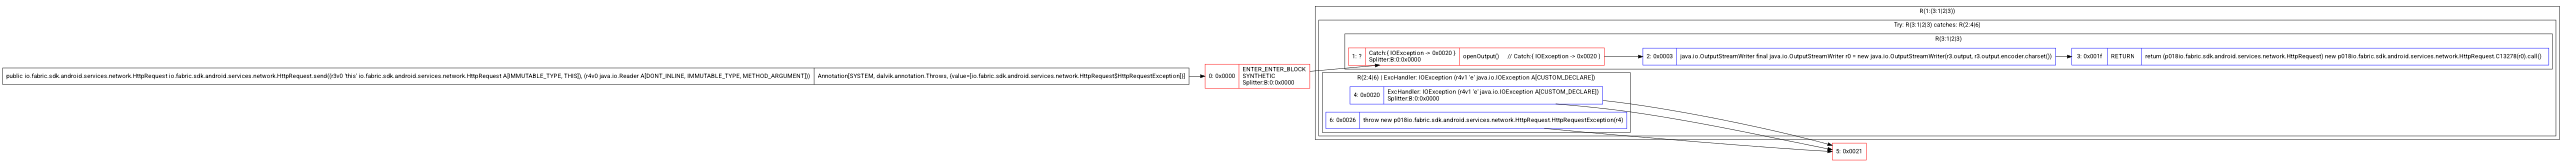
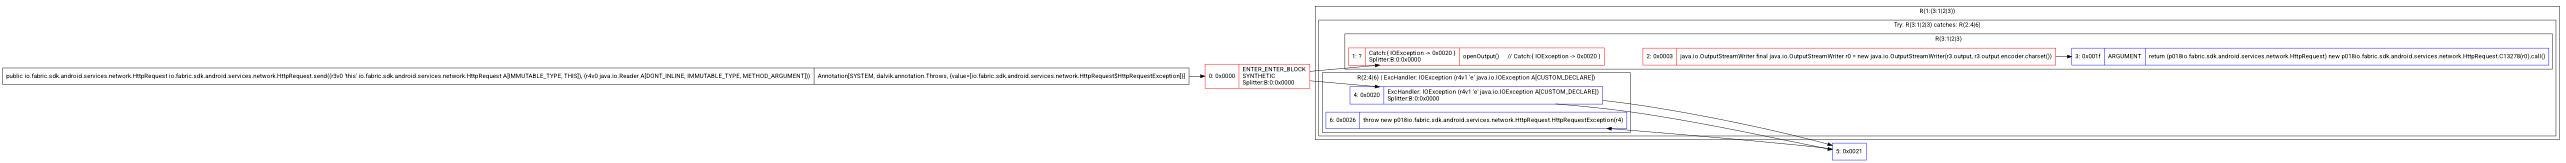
(2123, 56) -> (2125, 56)
(1621, 57) -> none
(1849, 57) -> (1849, 57)
none -> (1342, 84)
(1707, 143) -> (1772, 143)
(1849, 152) -> (1849, 152)
